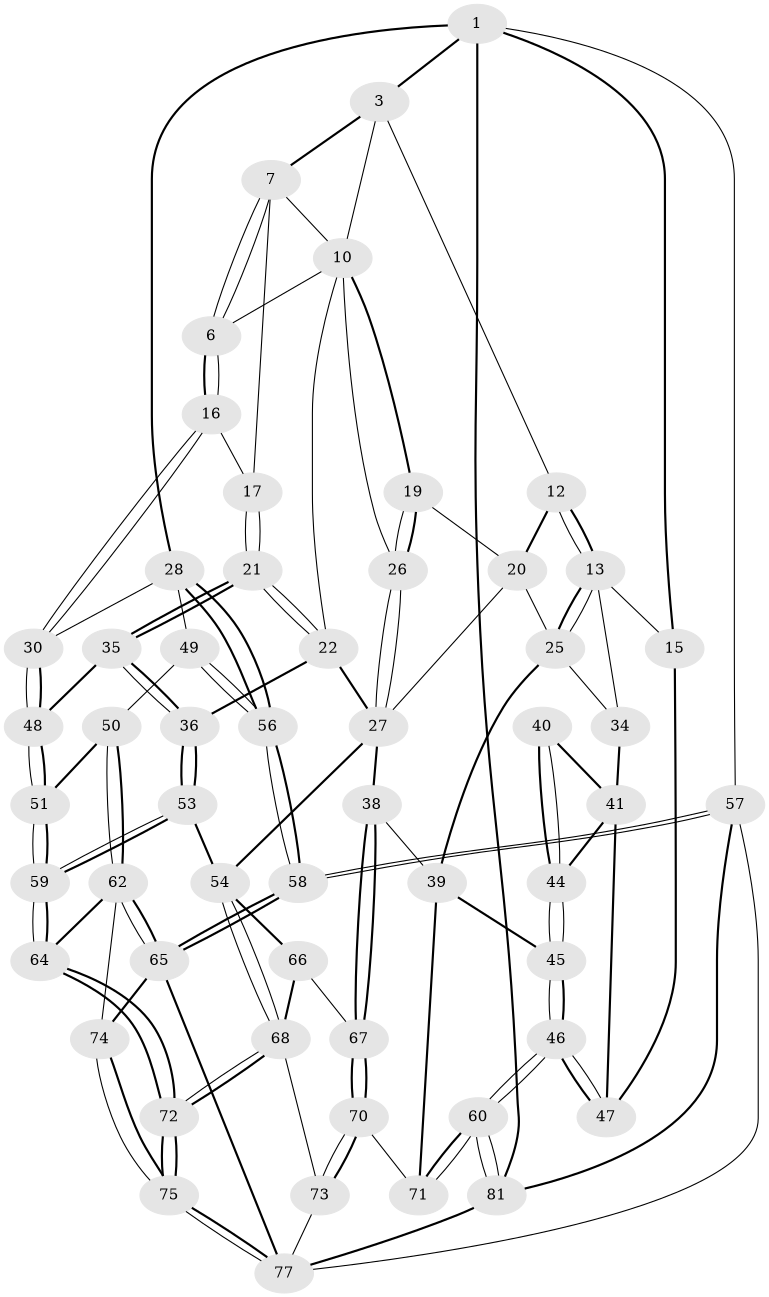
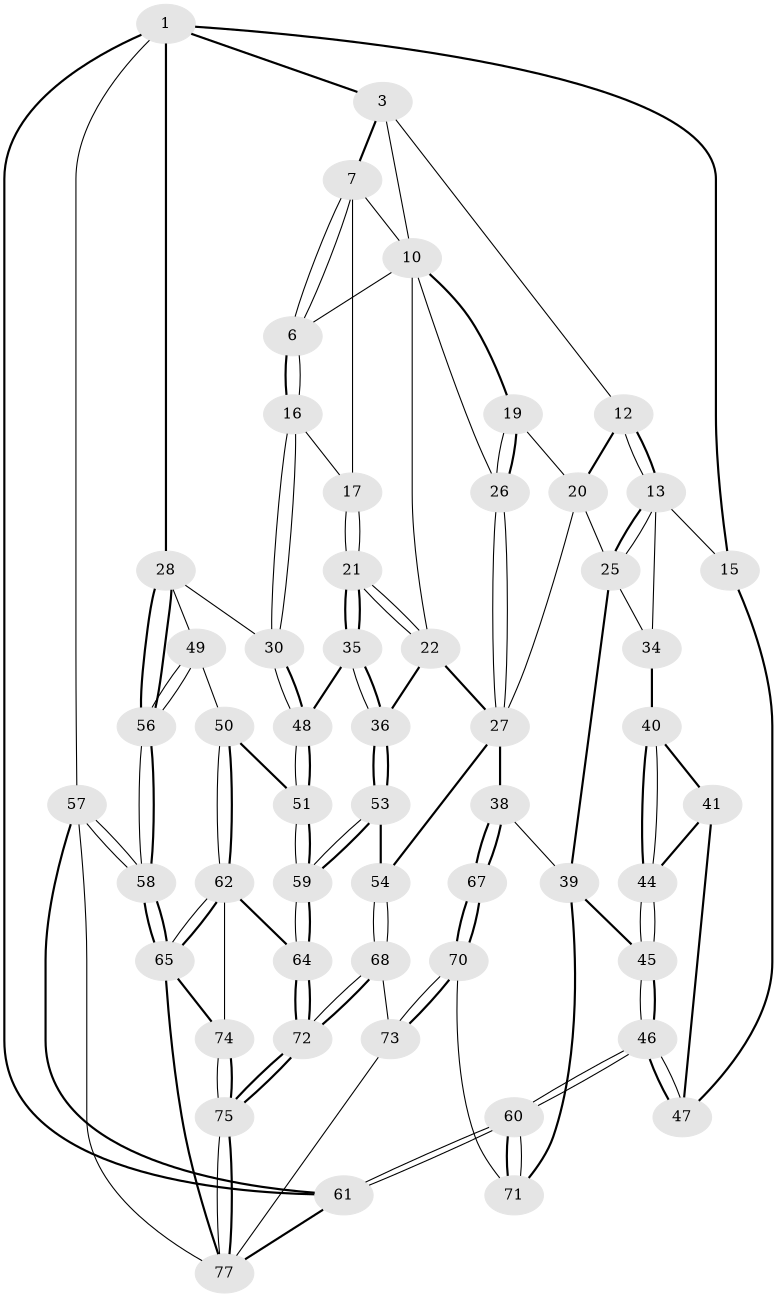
(618, 766) -> (652, 688)
(298, 961) -> none
(497, 1195) -> (344, 1195)
